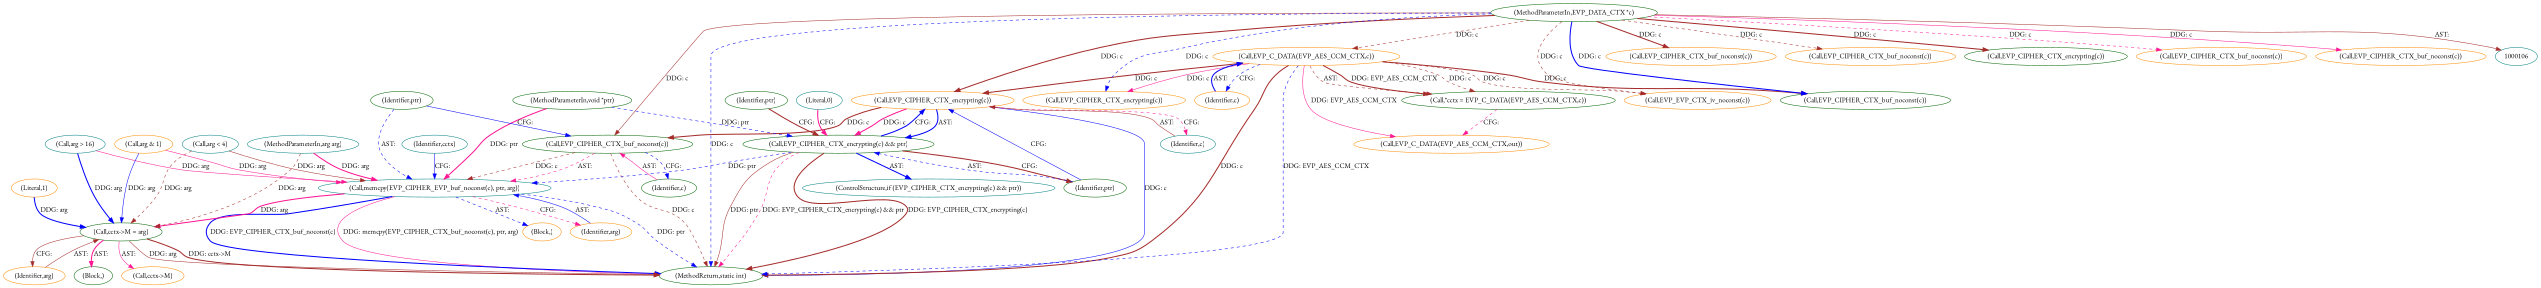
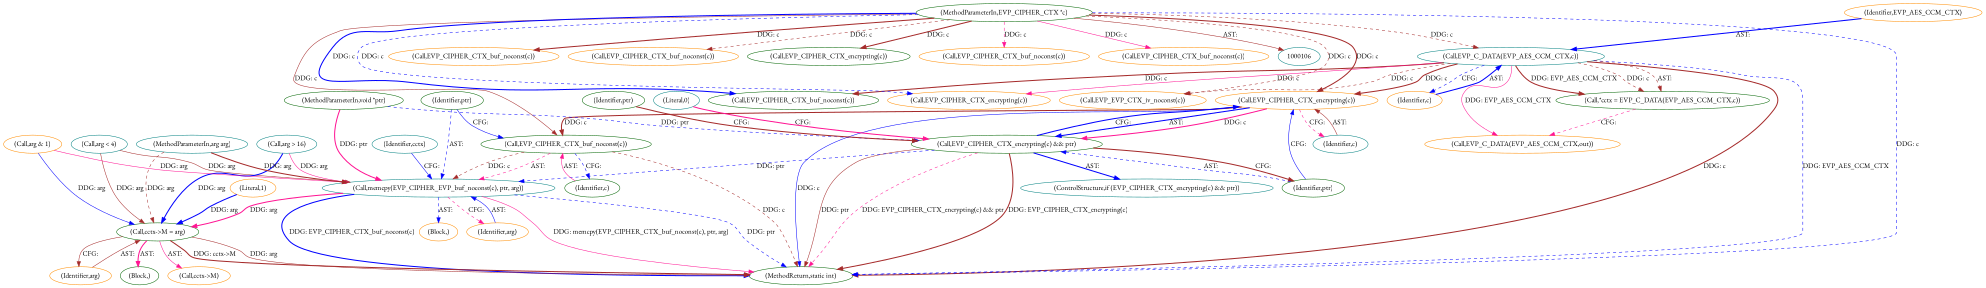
(1574, 13) -> (1004, 13)
none -> (1913, 13)
(1306, 56) -> (1511, 56)
(341, 170) -> (276, 172)
(163, 184) -> (113, 191)
